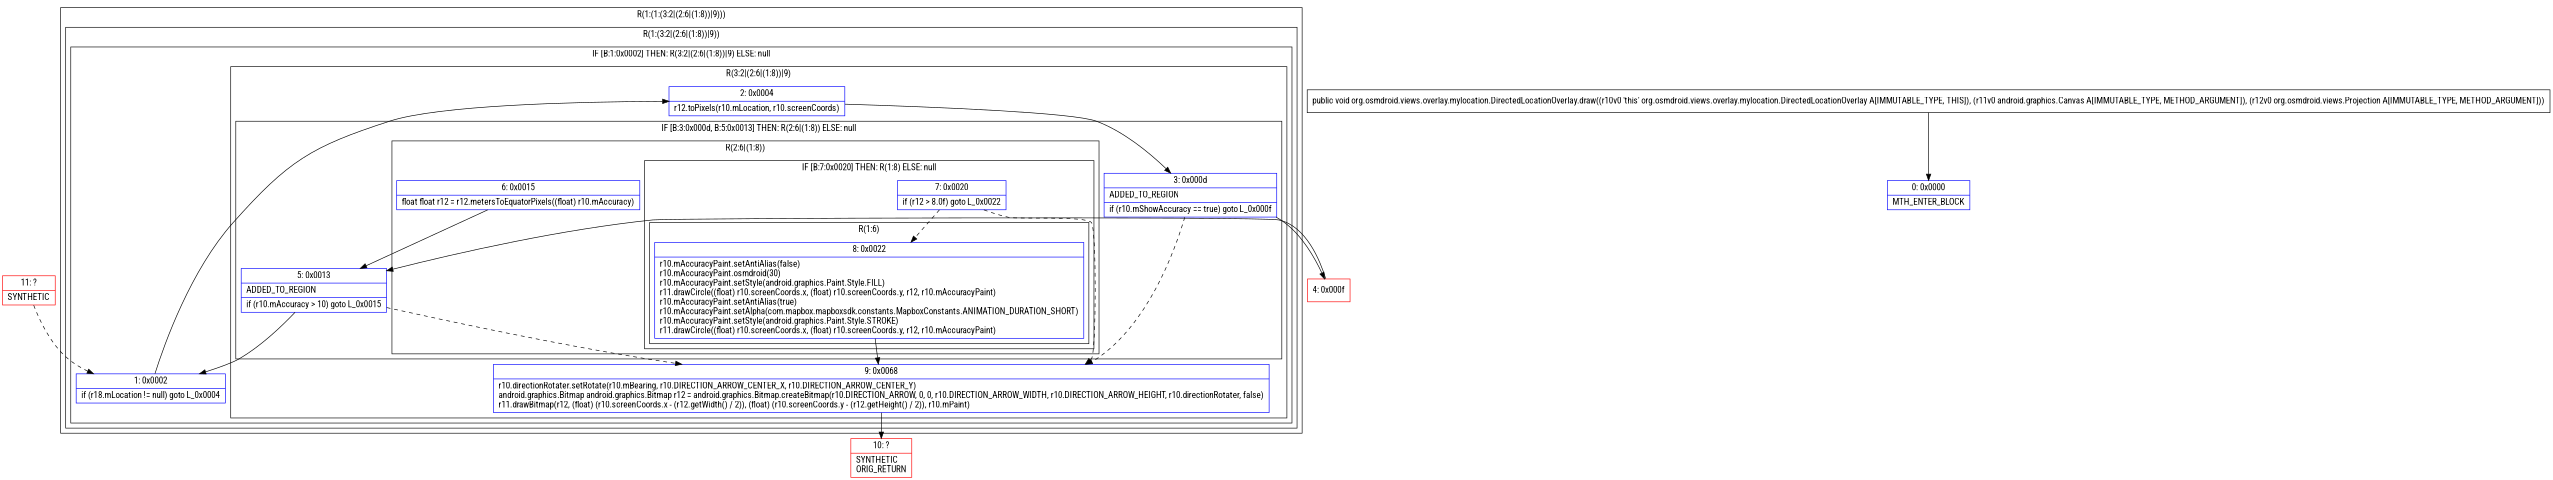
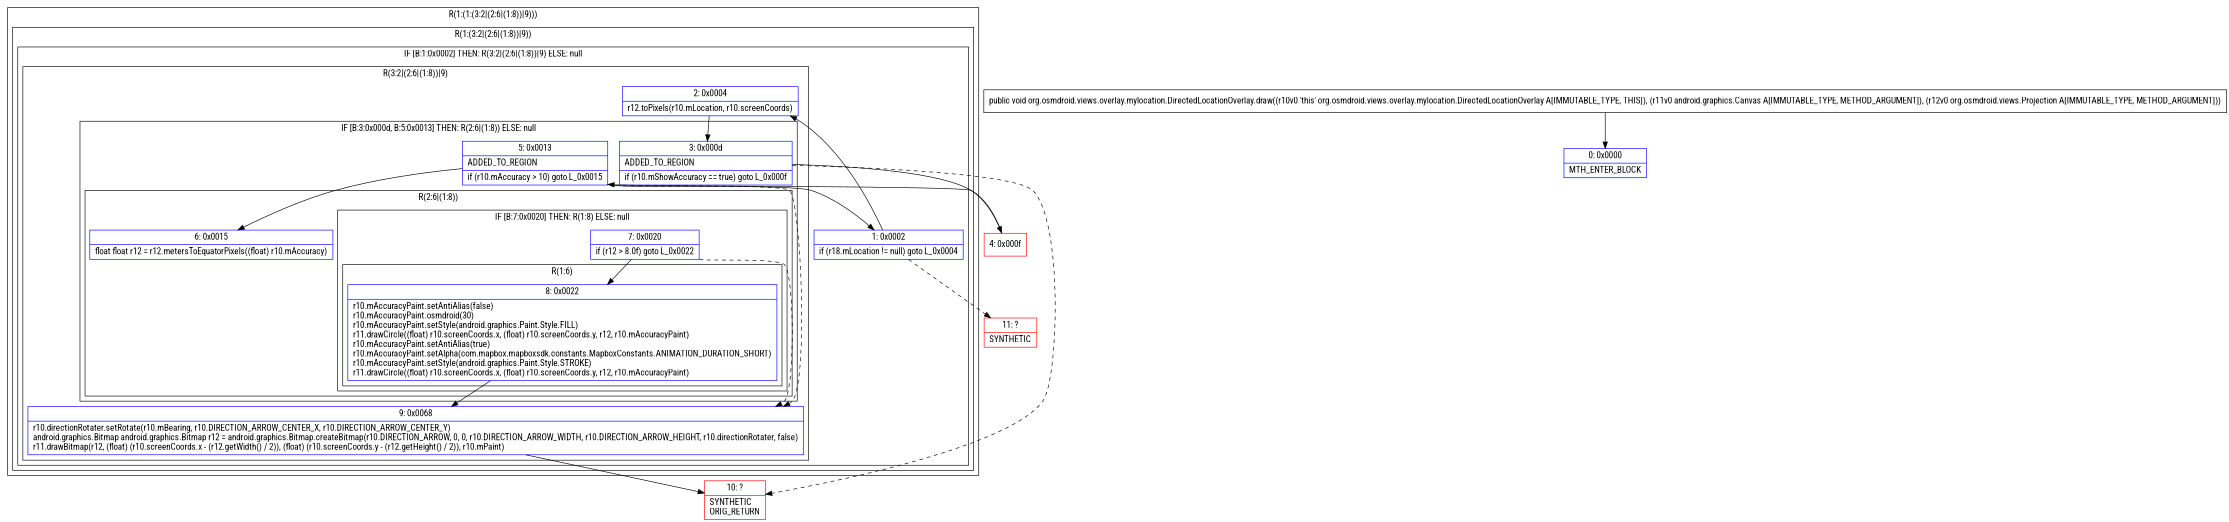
(925, 226) -> (622, 270)
(427, 238) -> (350, 187)
(1150, 298) -> (1055, 318)
(54, 344) -> (947, 287)
